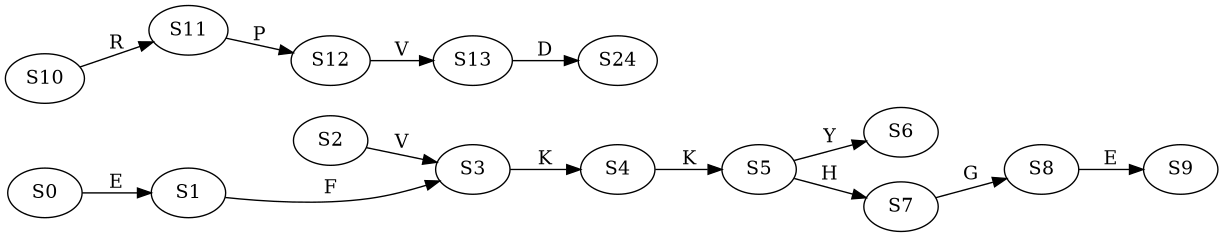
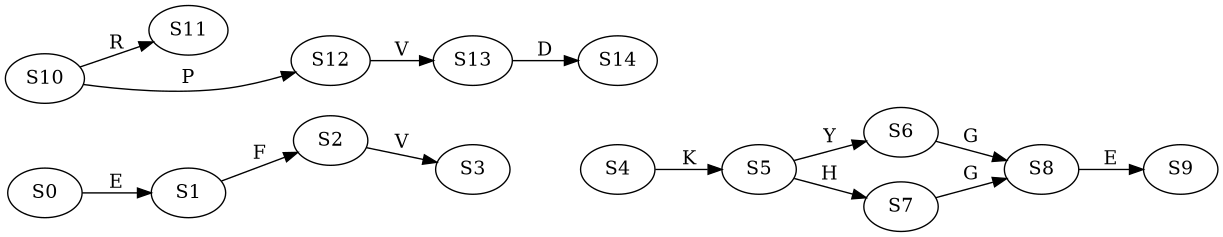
(253, 44) -> (183, 91)
(618, 61) -> (618, 61)
none -> (964, 149)
(538, 169) -> none
(327, 202) -> (253, 169)
